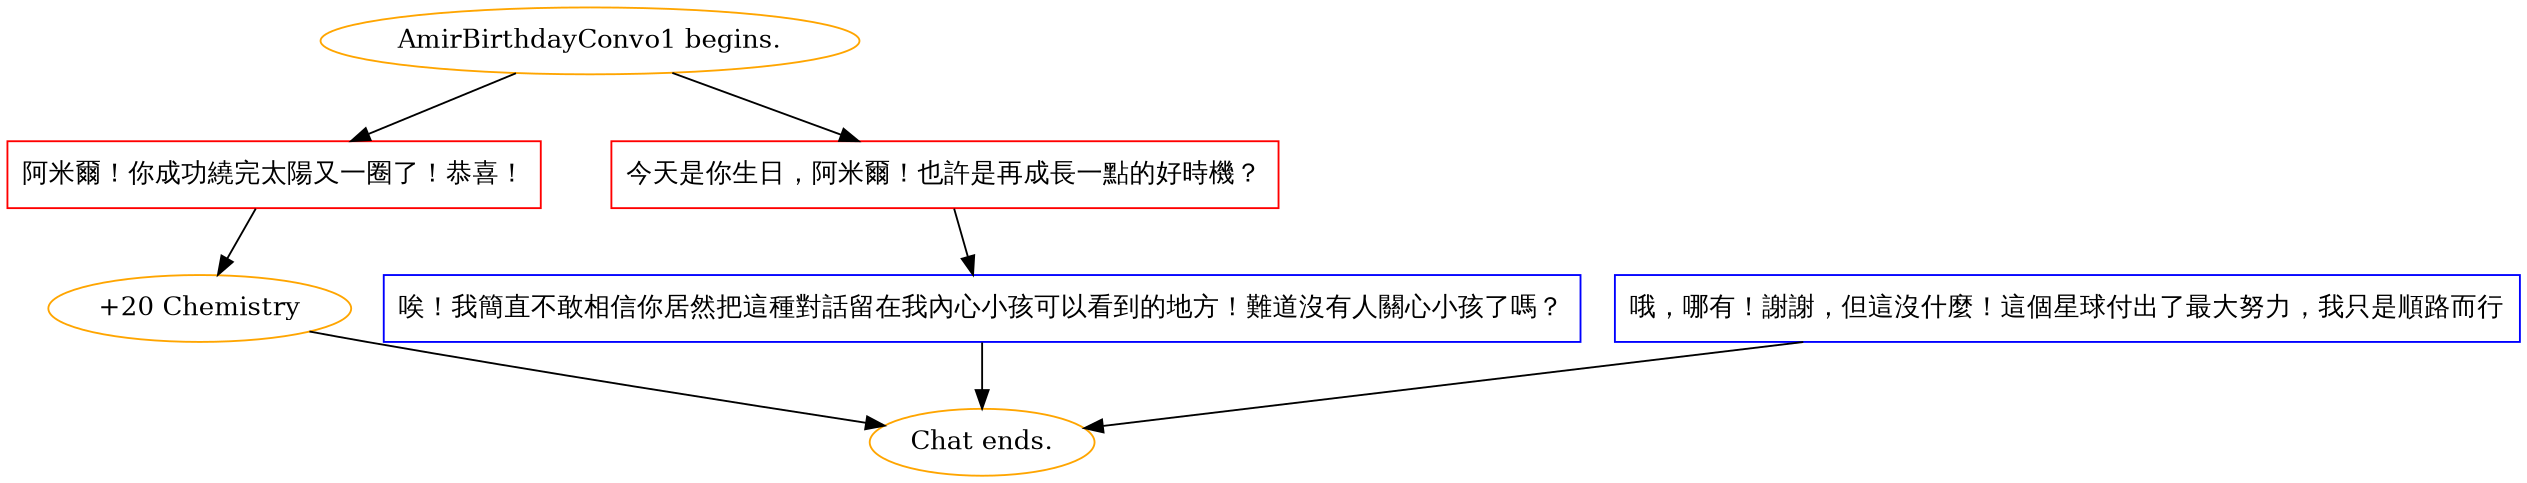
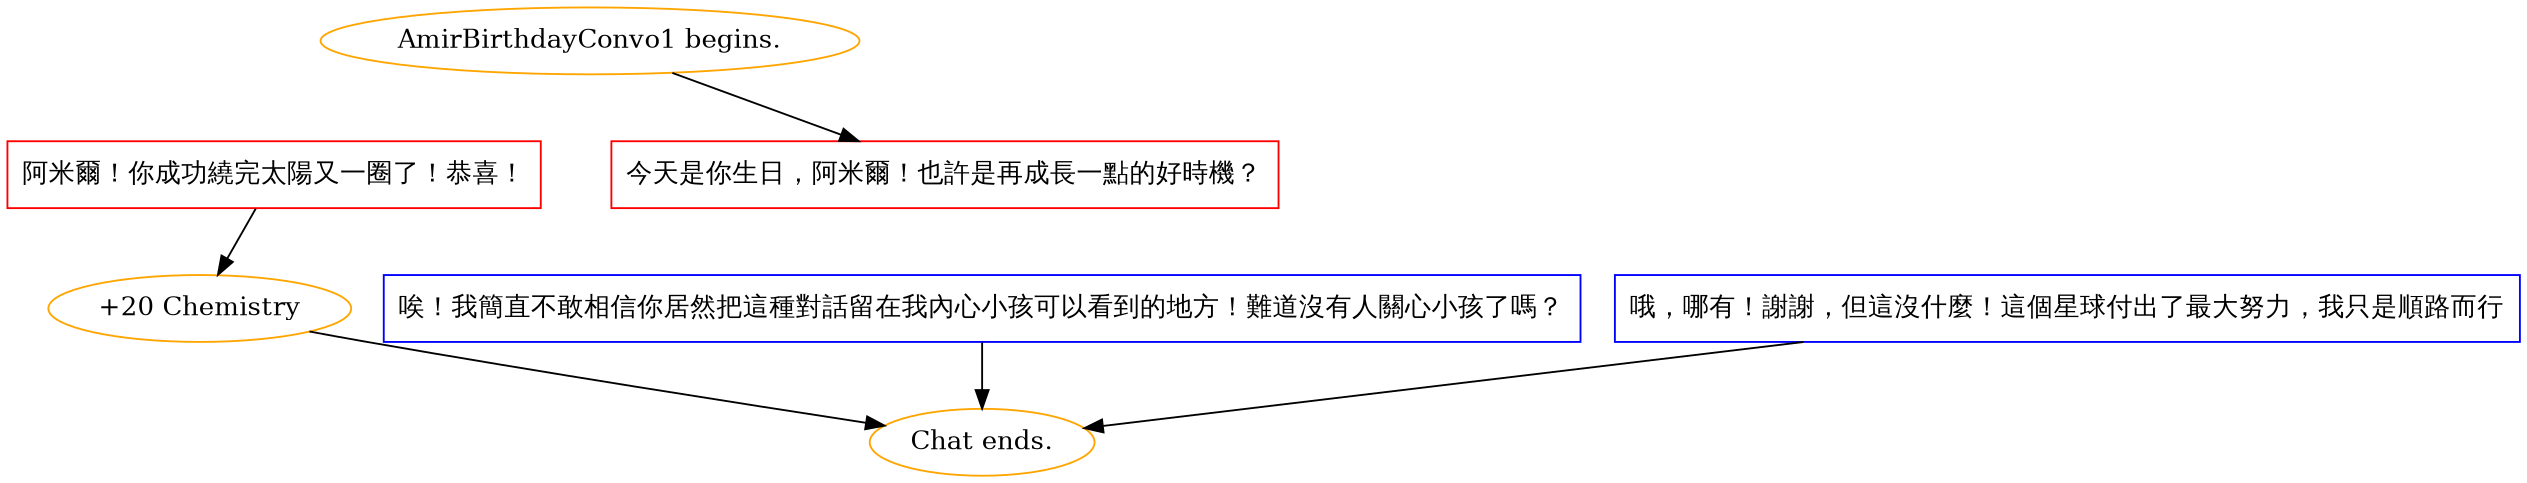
(442, 104) -> none
(961, 233) -> none
